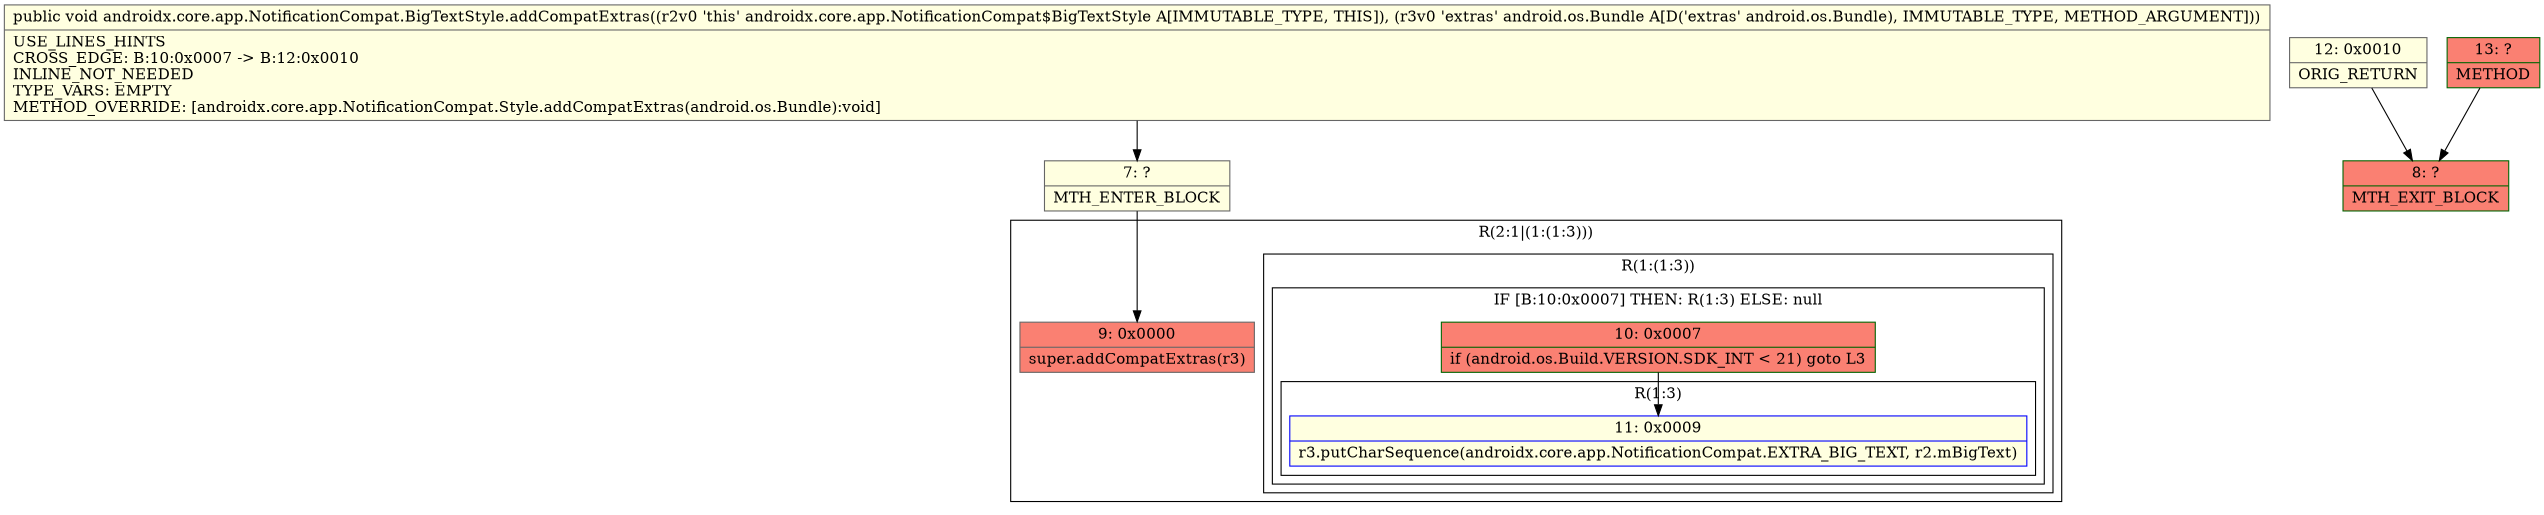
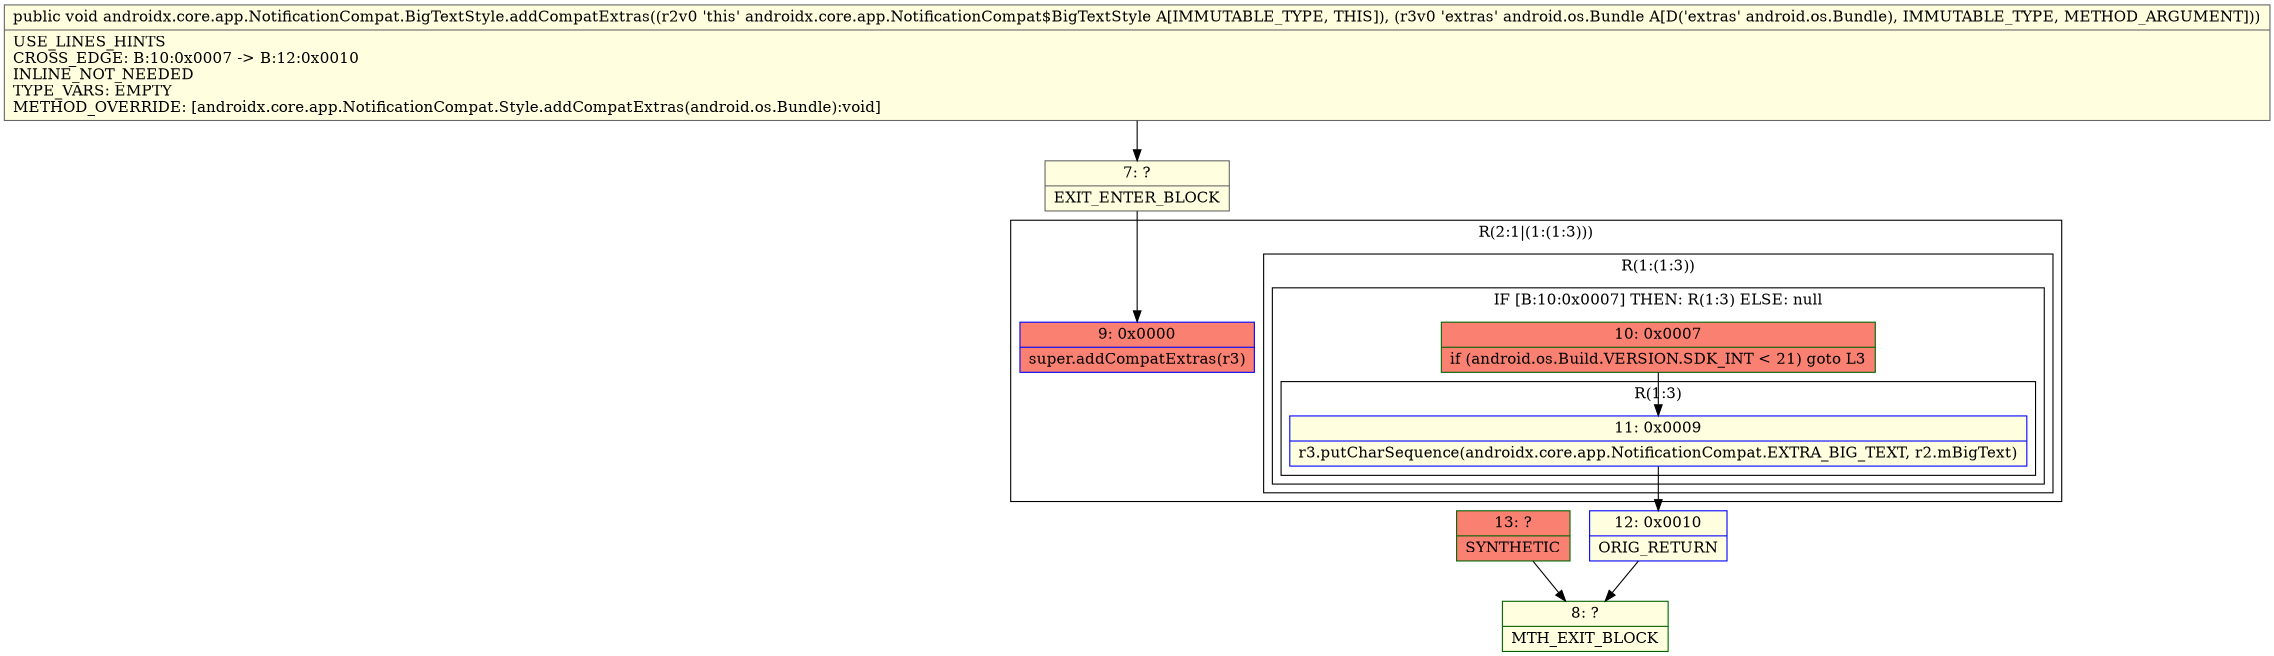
(2358, 63) -> (1658, 536)
(2493, 75) -> (1513, 548)
(2426, 186) -> (1585, 626)
(1137, 198) -> (1137, 198)
(1137, 347) -> (1137, 347)
none -> (1658, 483)
